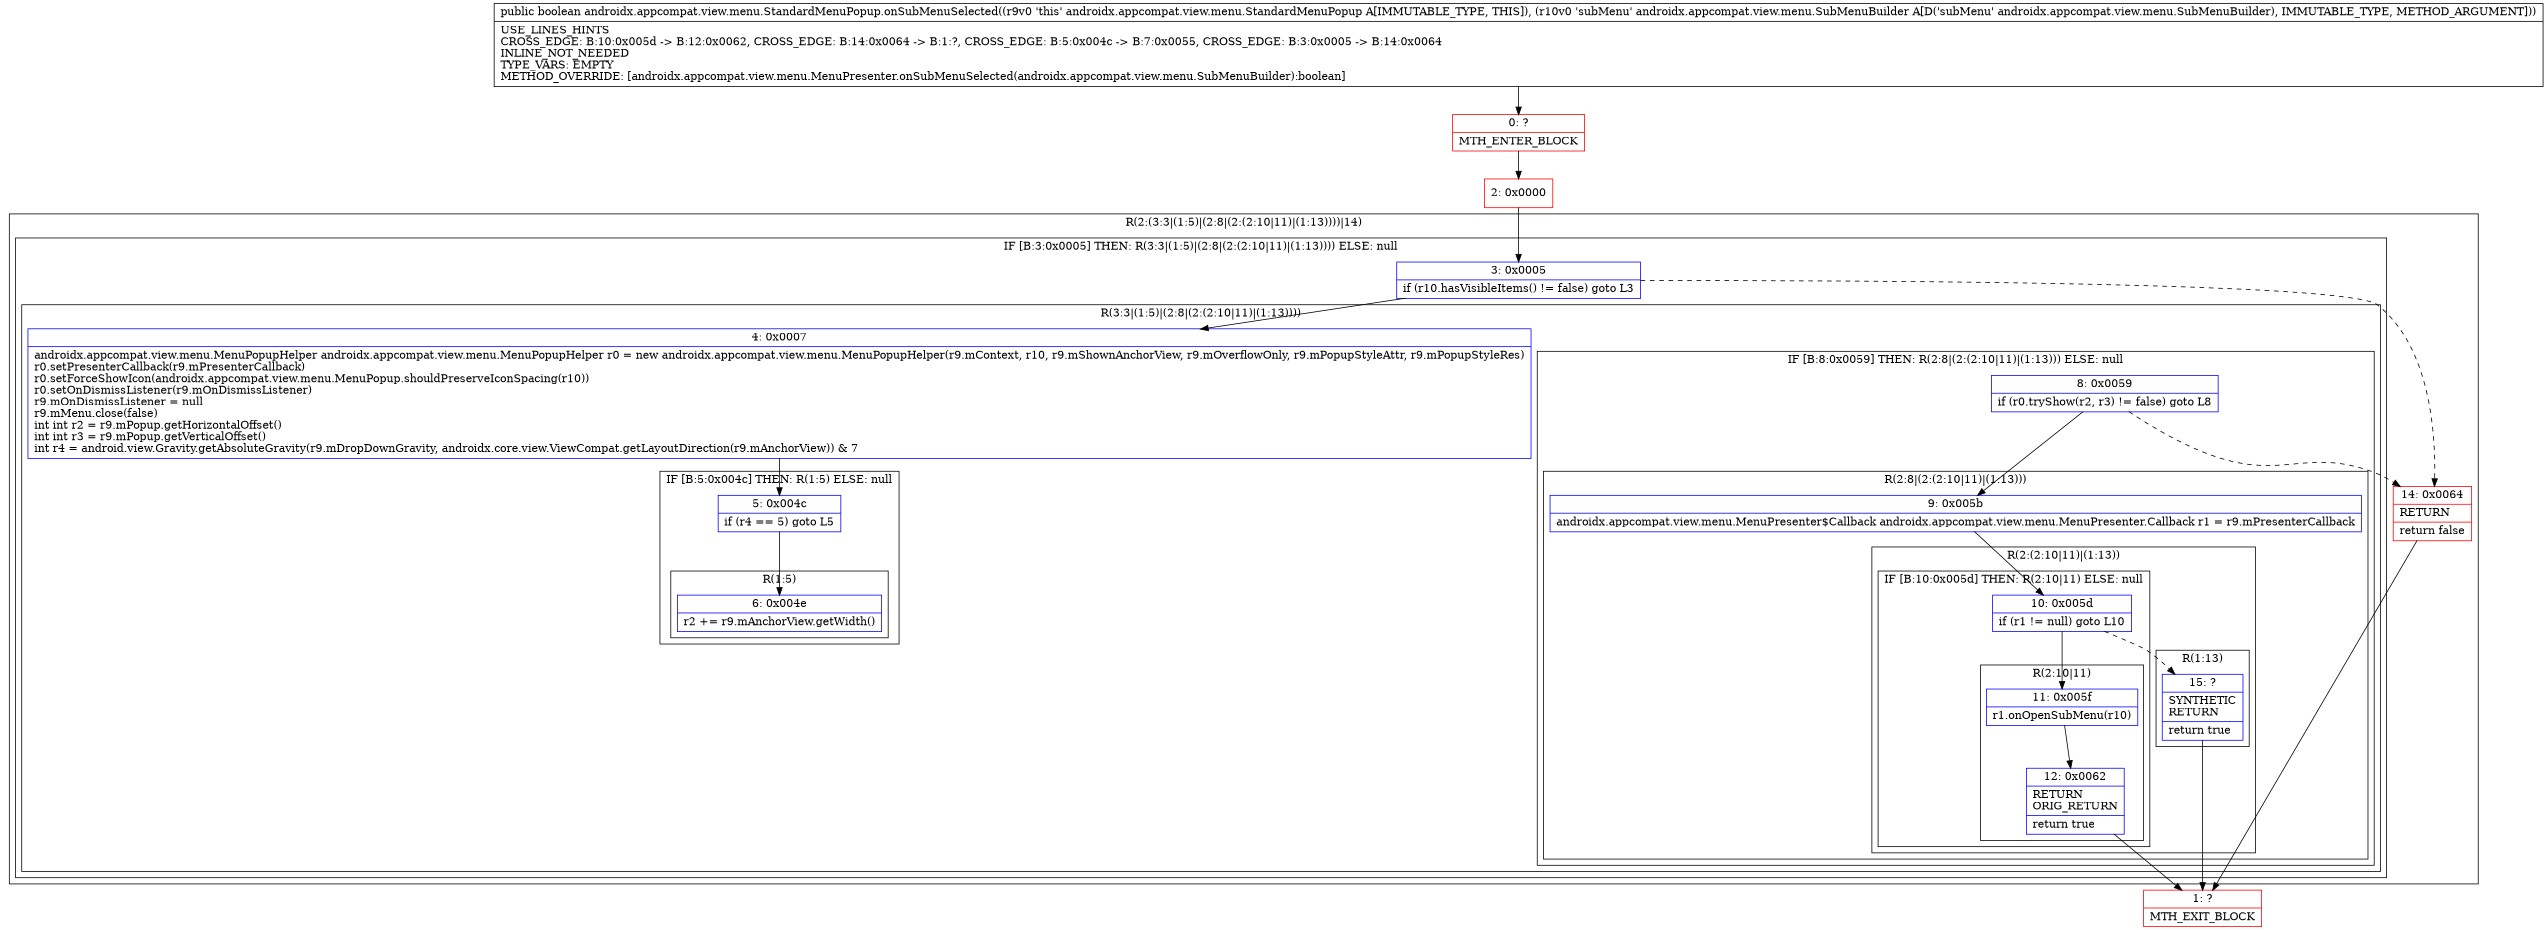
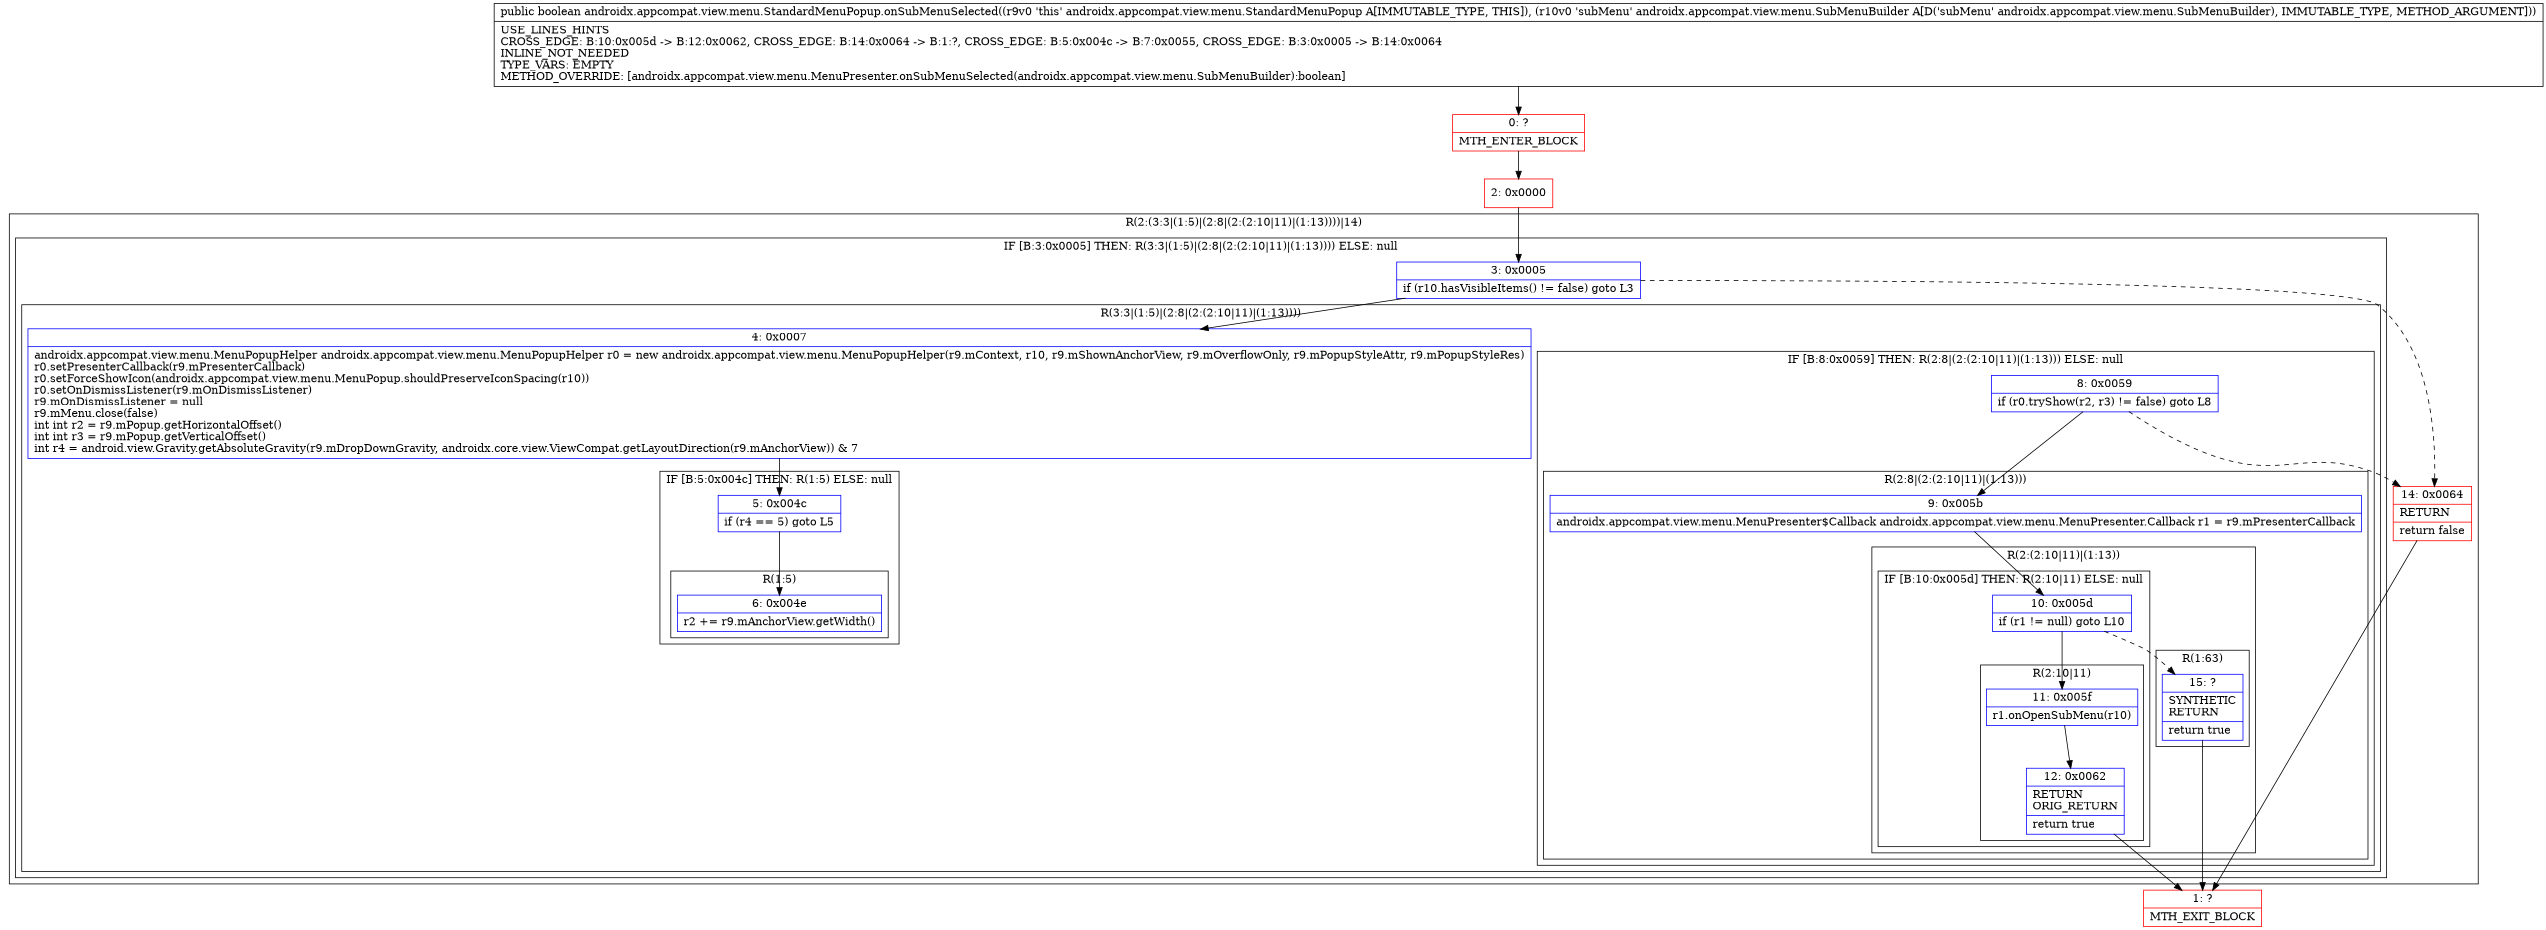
(2203, 659) -> (2203, 659)
